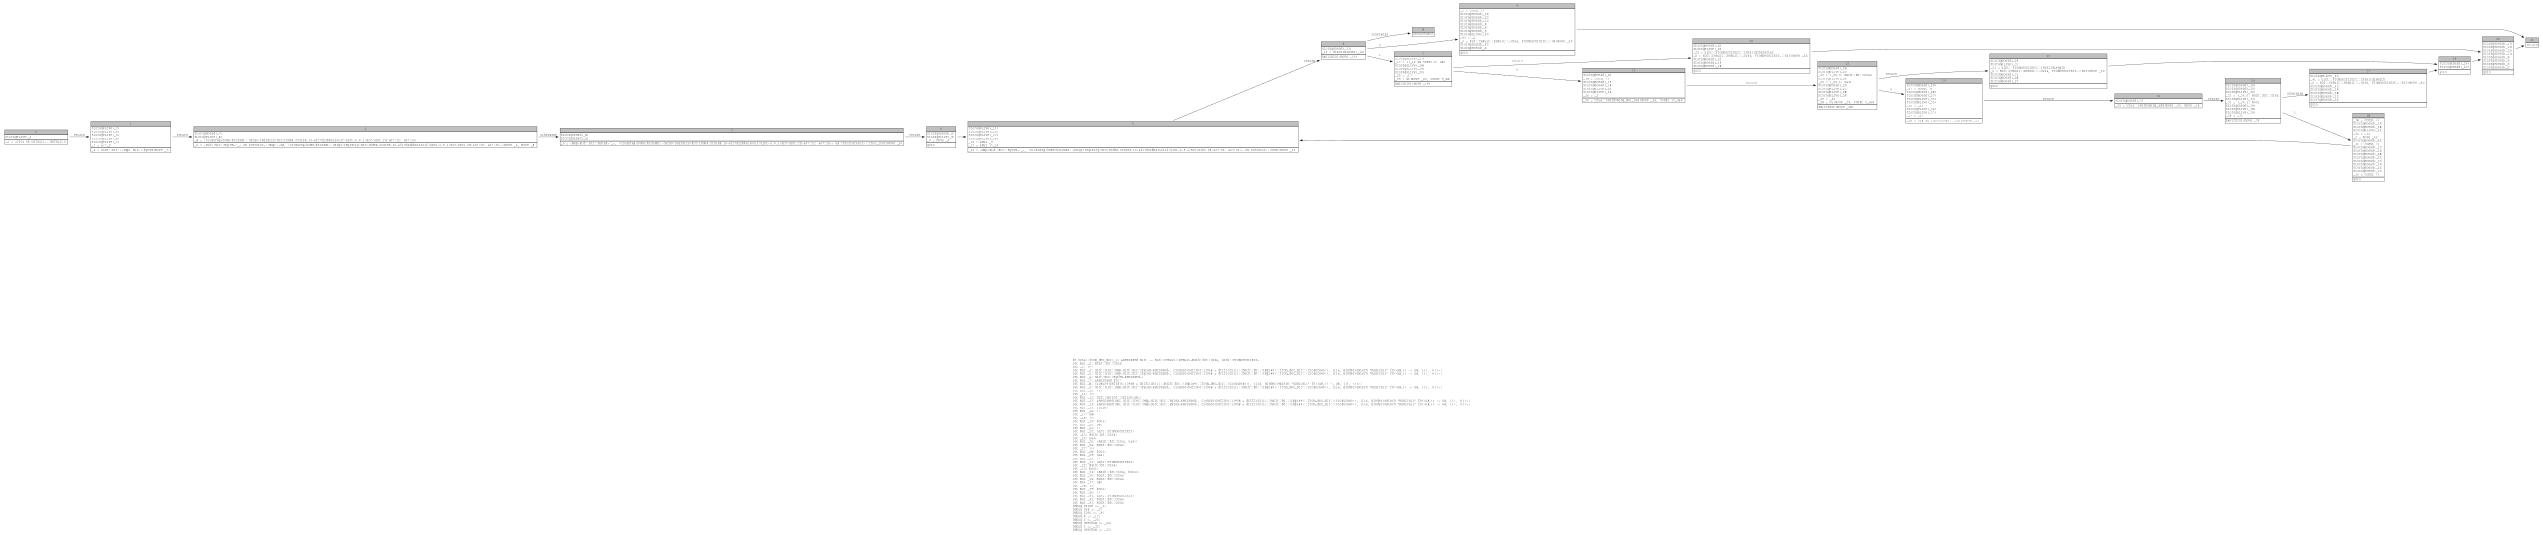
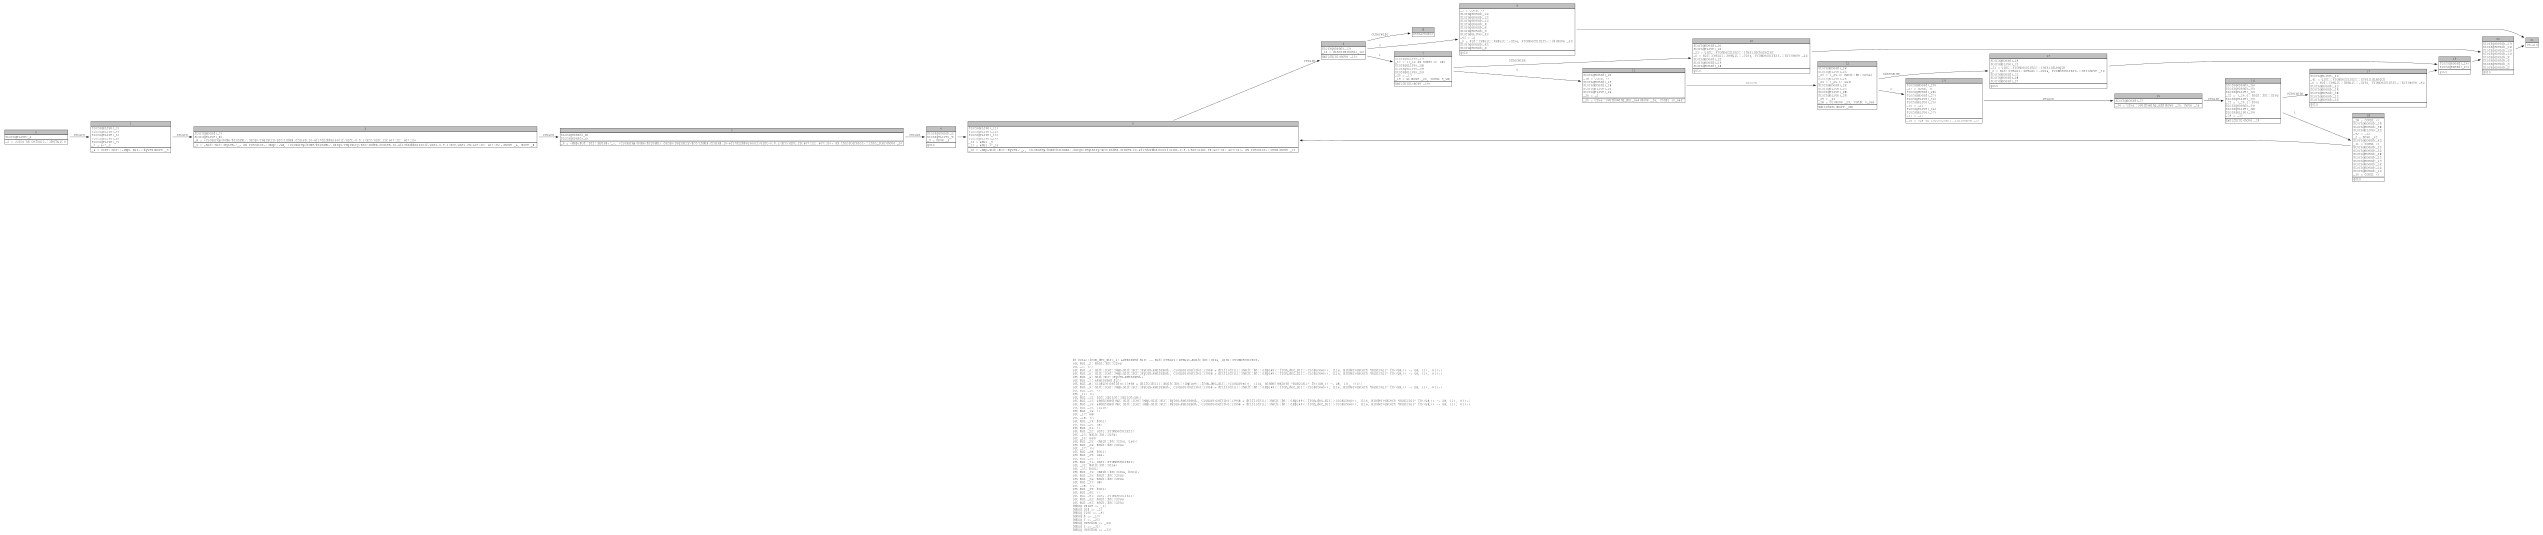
(1517, 61) -> (1517, 61)
(1891, 74) -> (1891, 74)
(549, 135) -> (549, 135)
